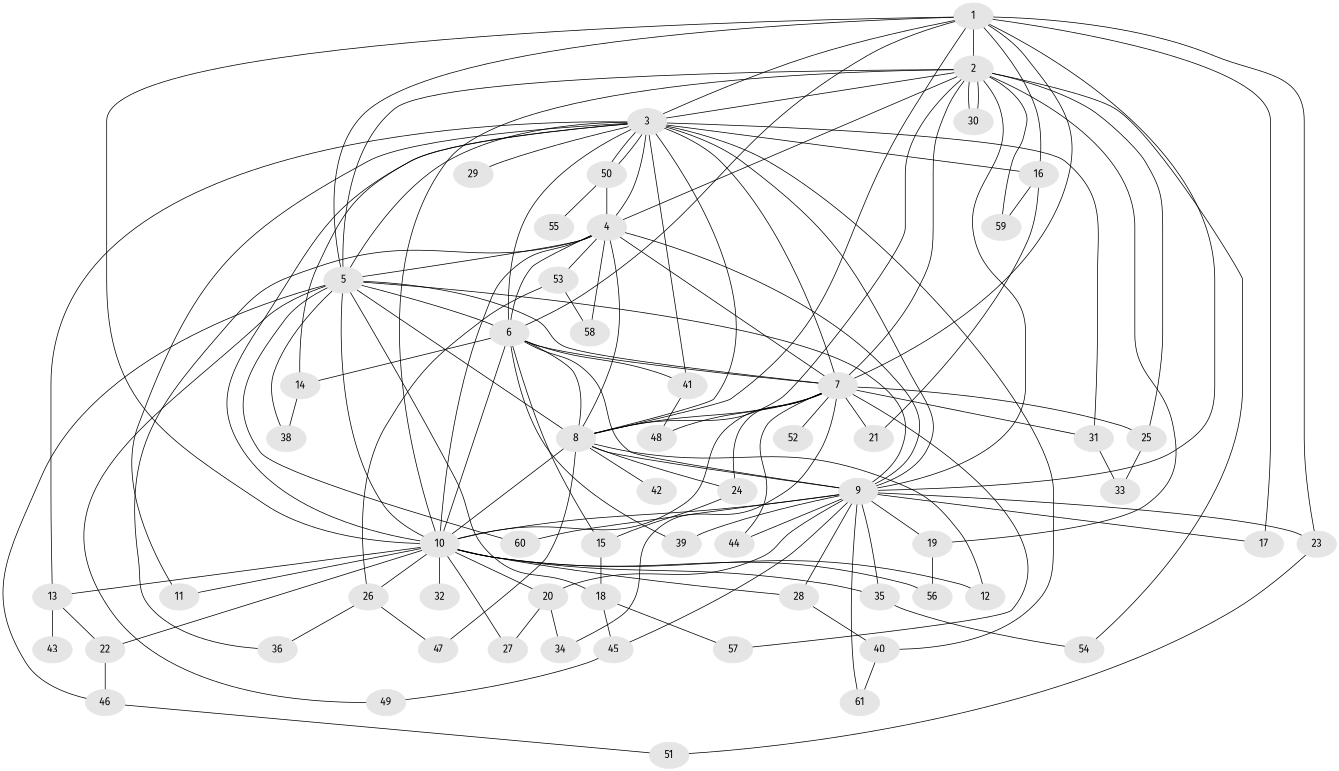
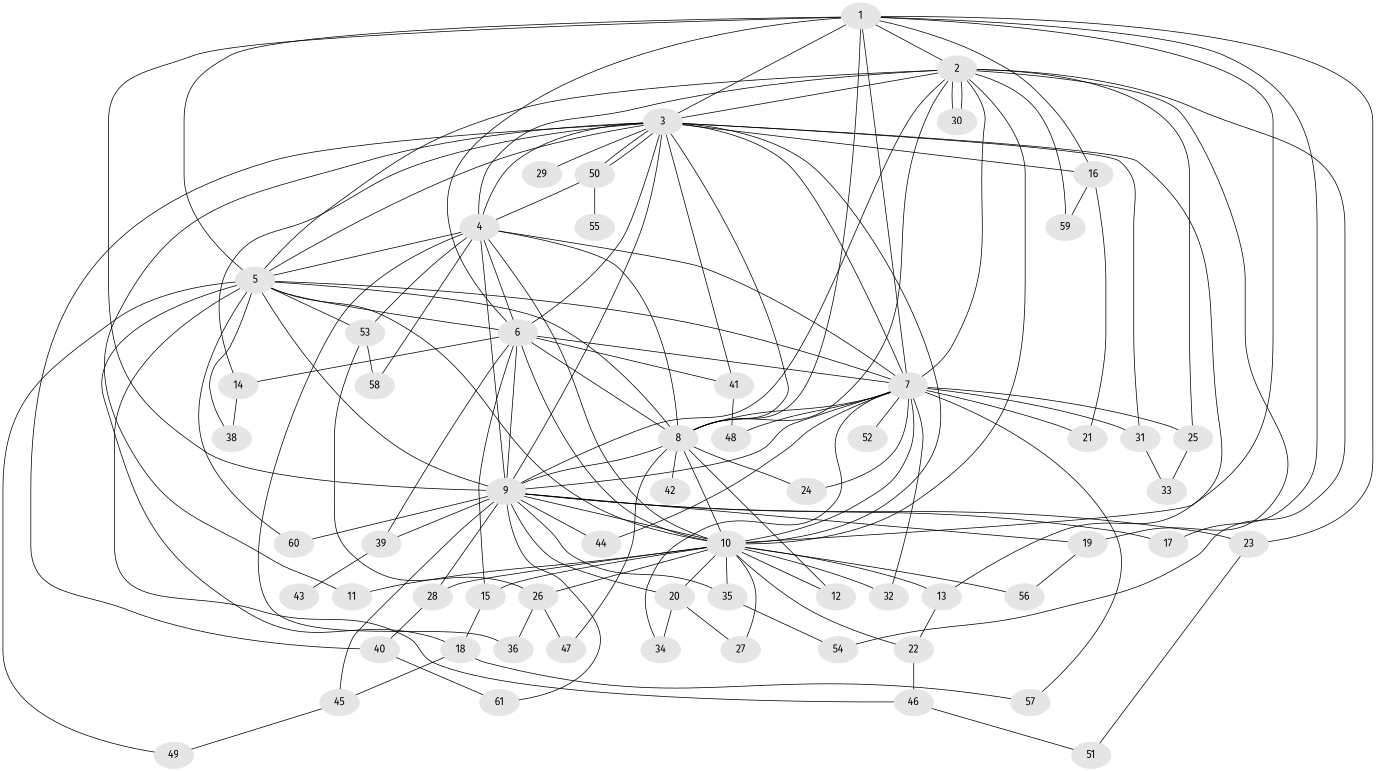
none -> (310, 307)
none -> (716, 464)
none -> (916, 492)
(669, 518) -> (567, 571)
(52, 623) -> (340, 571)
